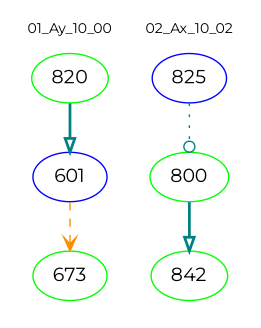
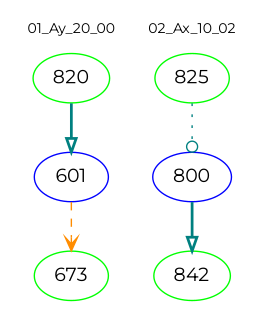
(70, 30) -> (71, 30)
(189, 78) -> (192, 78)
(189, 177) -> (192, 177)
